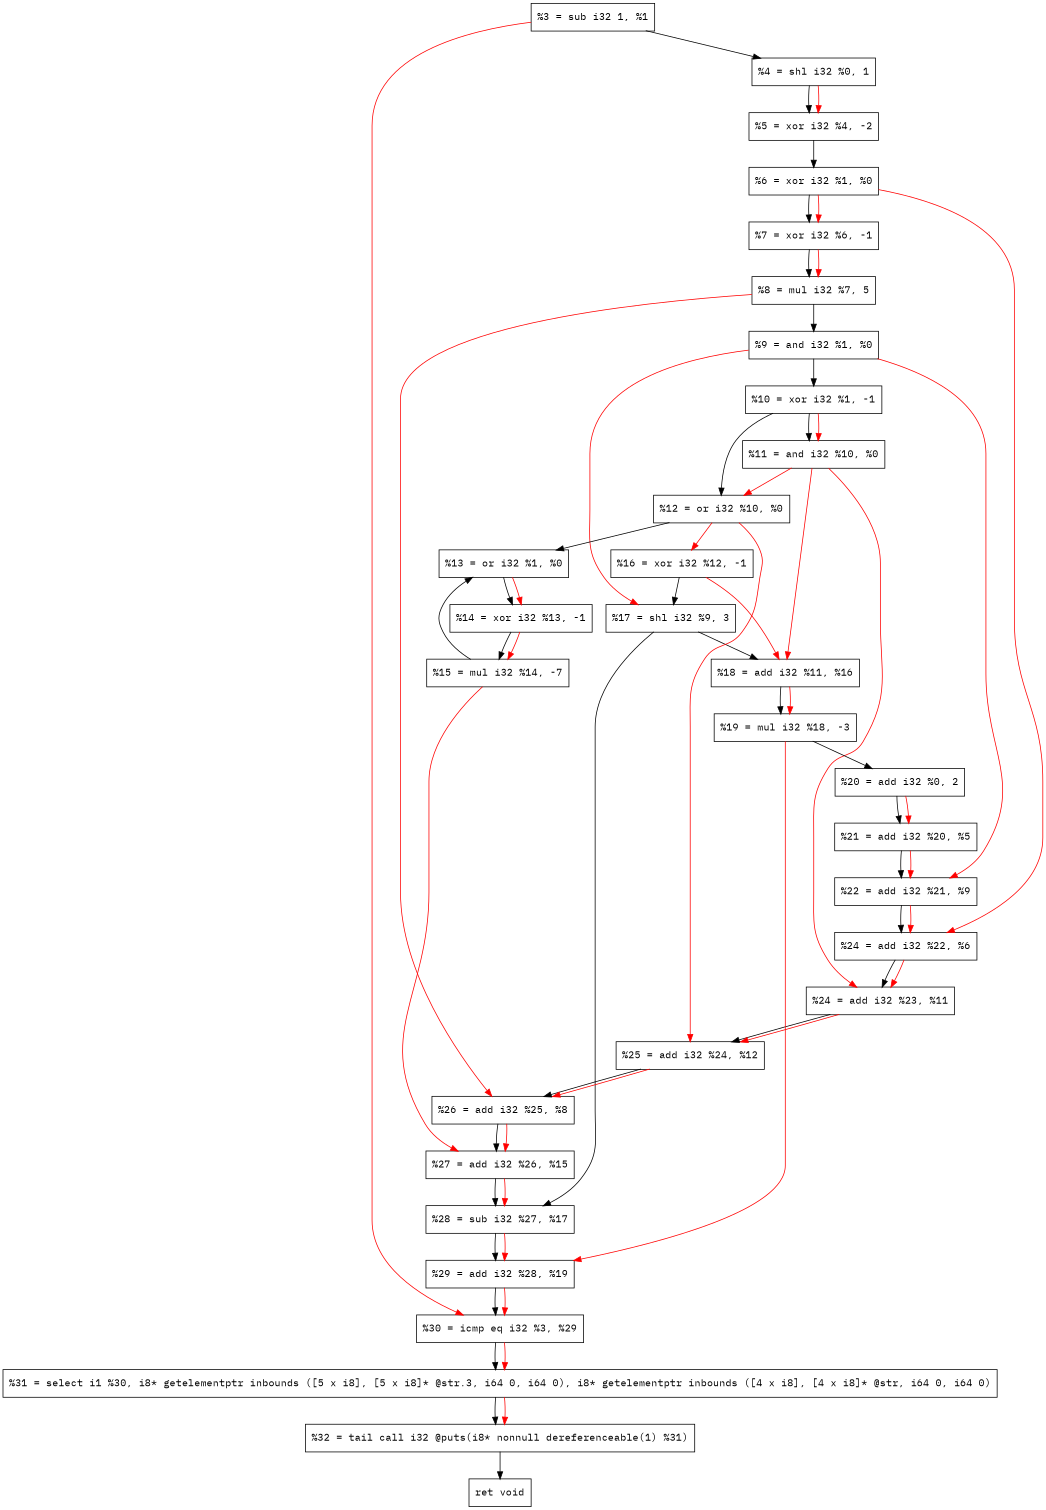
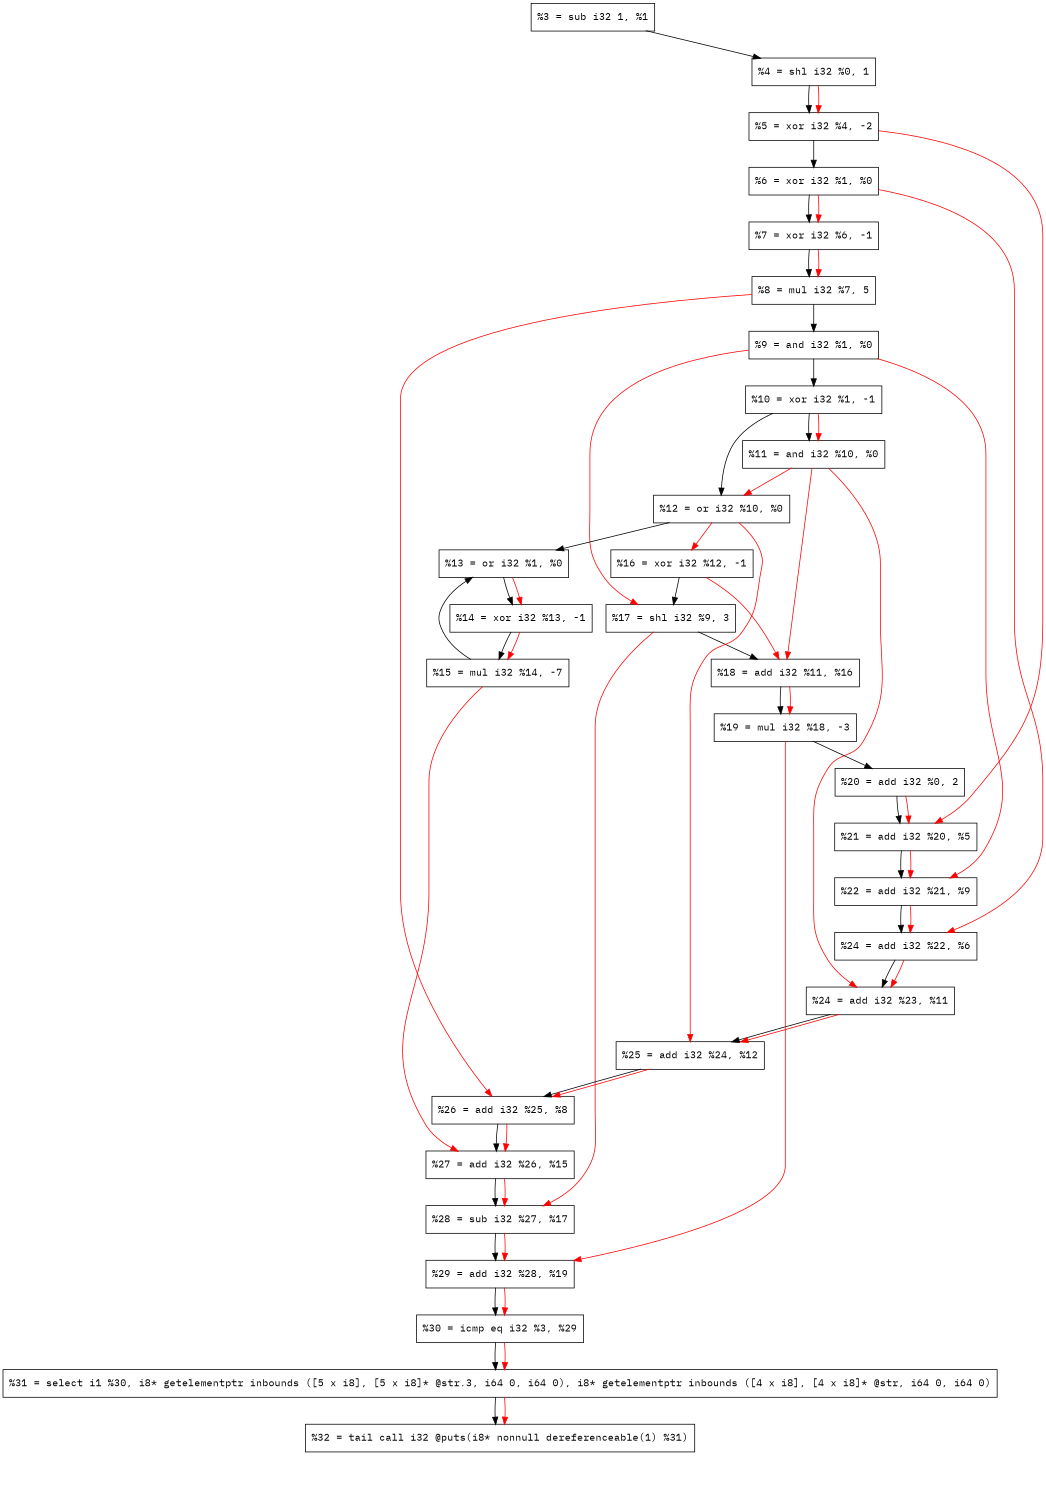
none -> (1043, 438)
(372, 635) -> none
(595, 917) -> (595, 917)
(500, 1493) -> none
